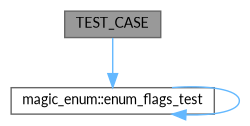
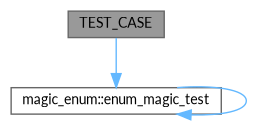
(113, 101) -> (116, 101)
